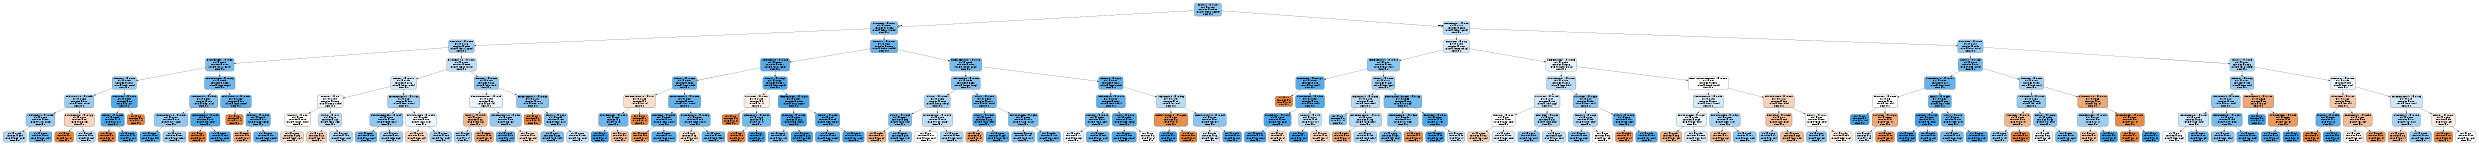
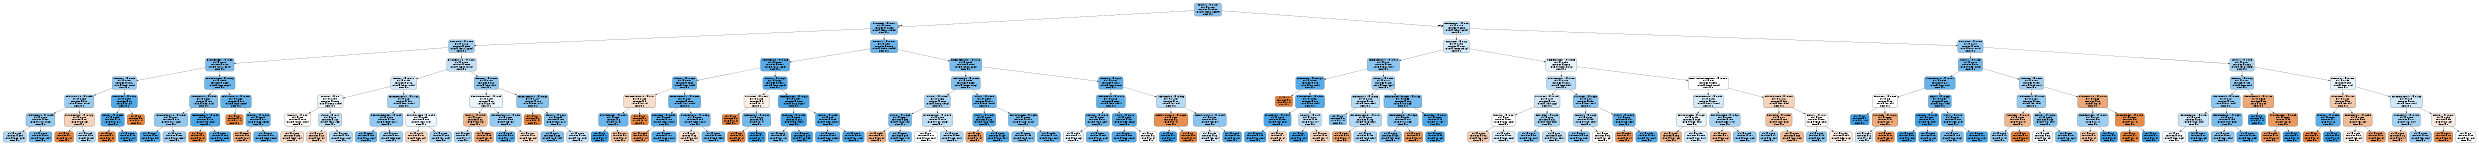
(1023, 137) -> (1023, 137)
(1456, 137) -> none
(1579, 137) -> (1579, 137)
(2271, 137) -> (2271, 137)
